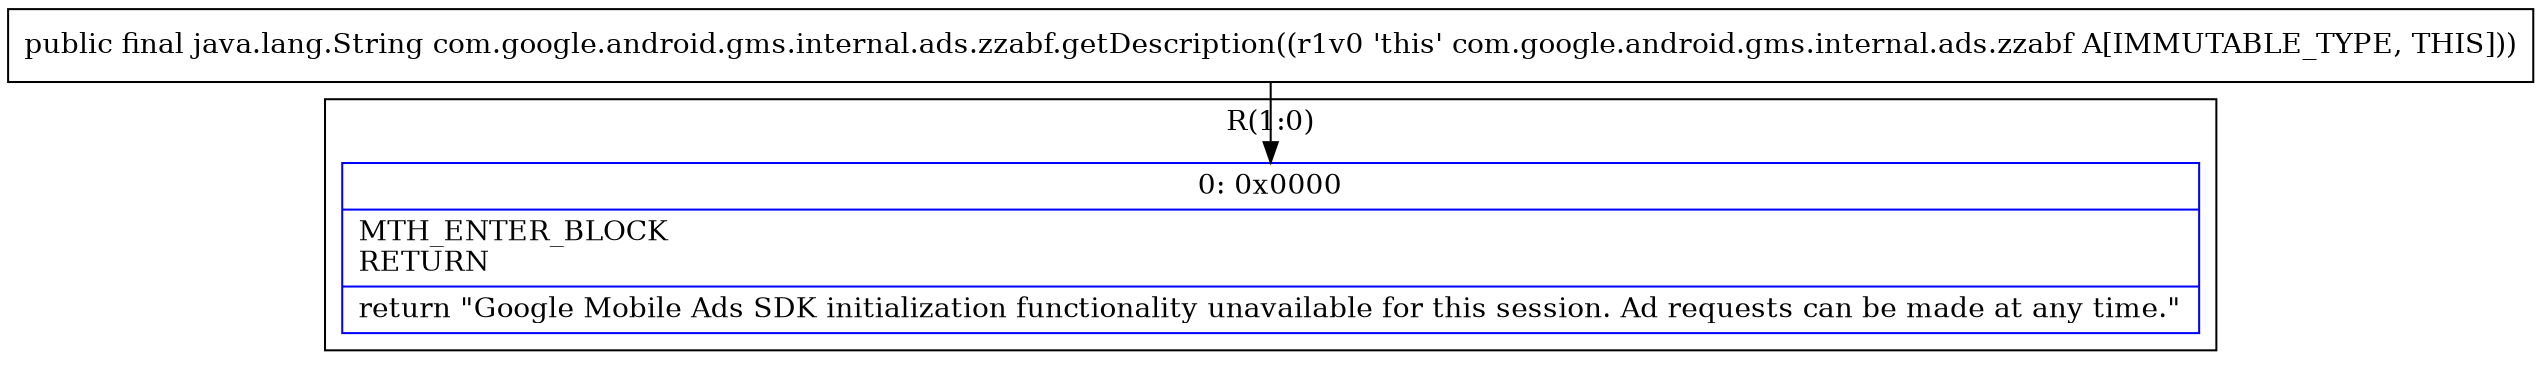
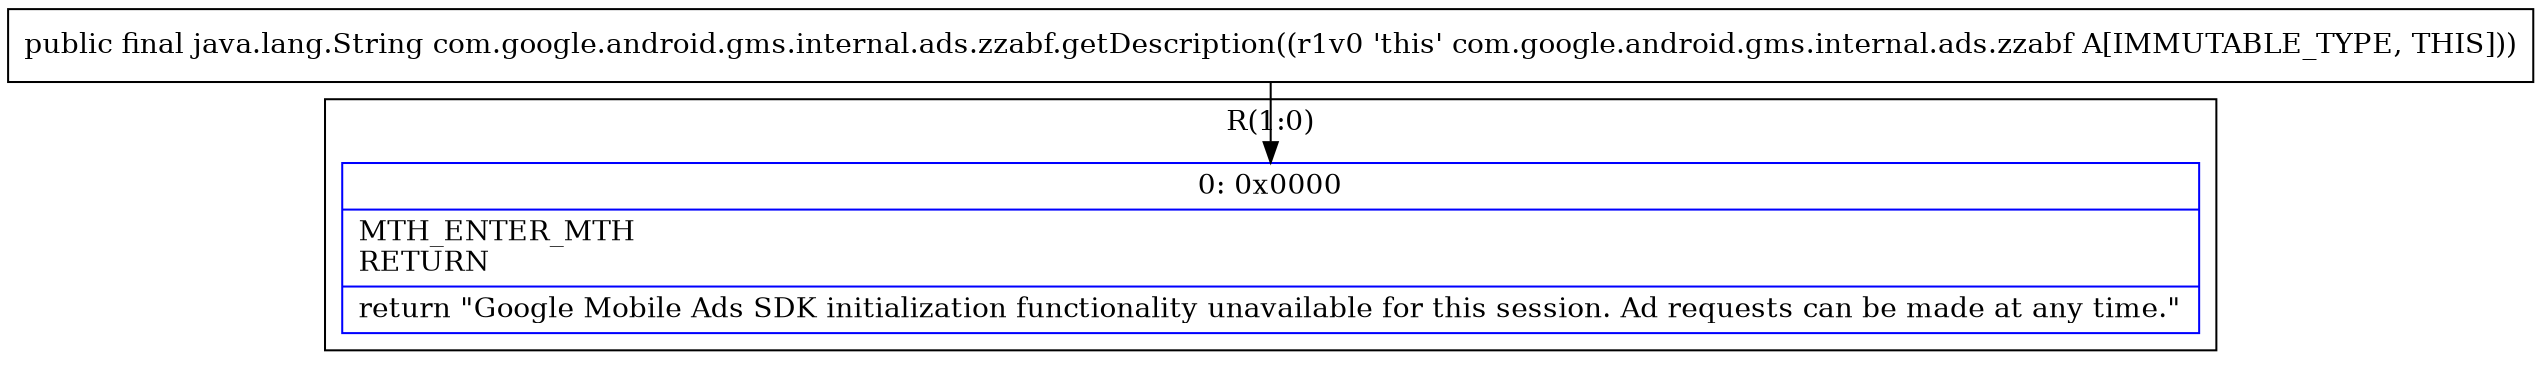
(514, 232) -> (497, 232)
